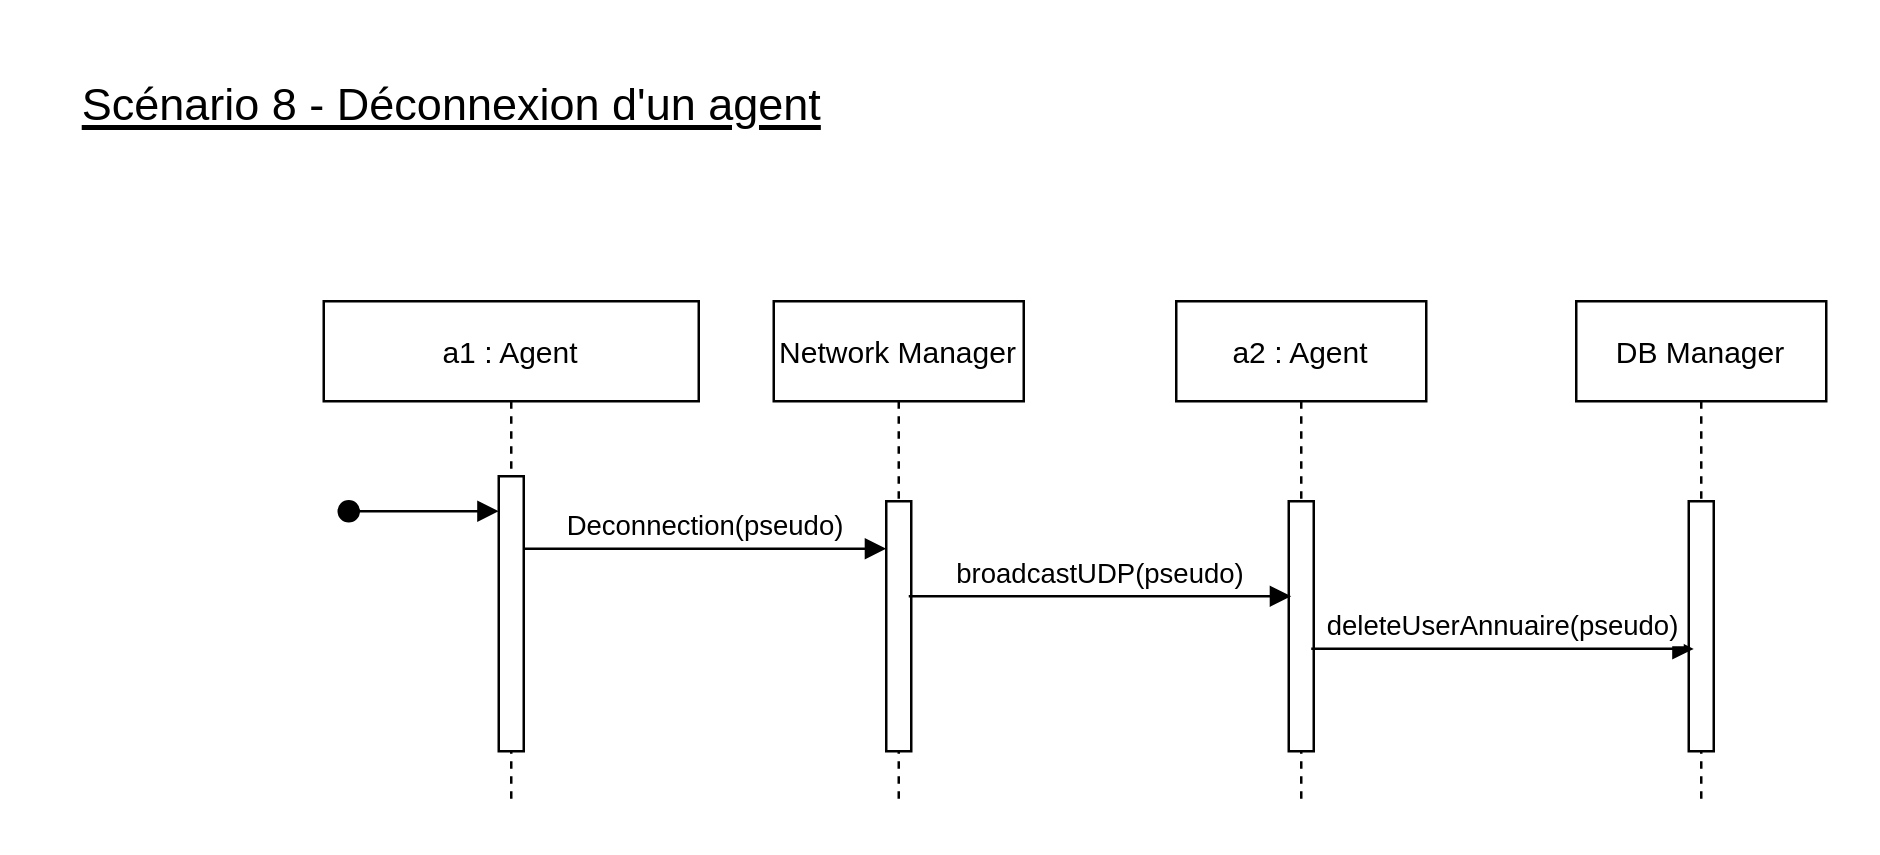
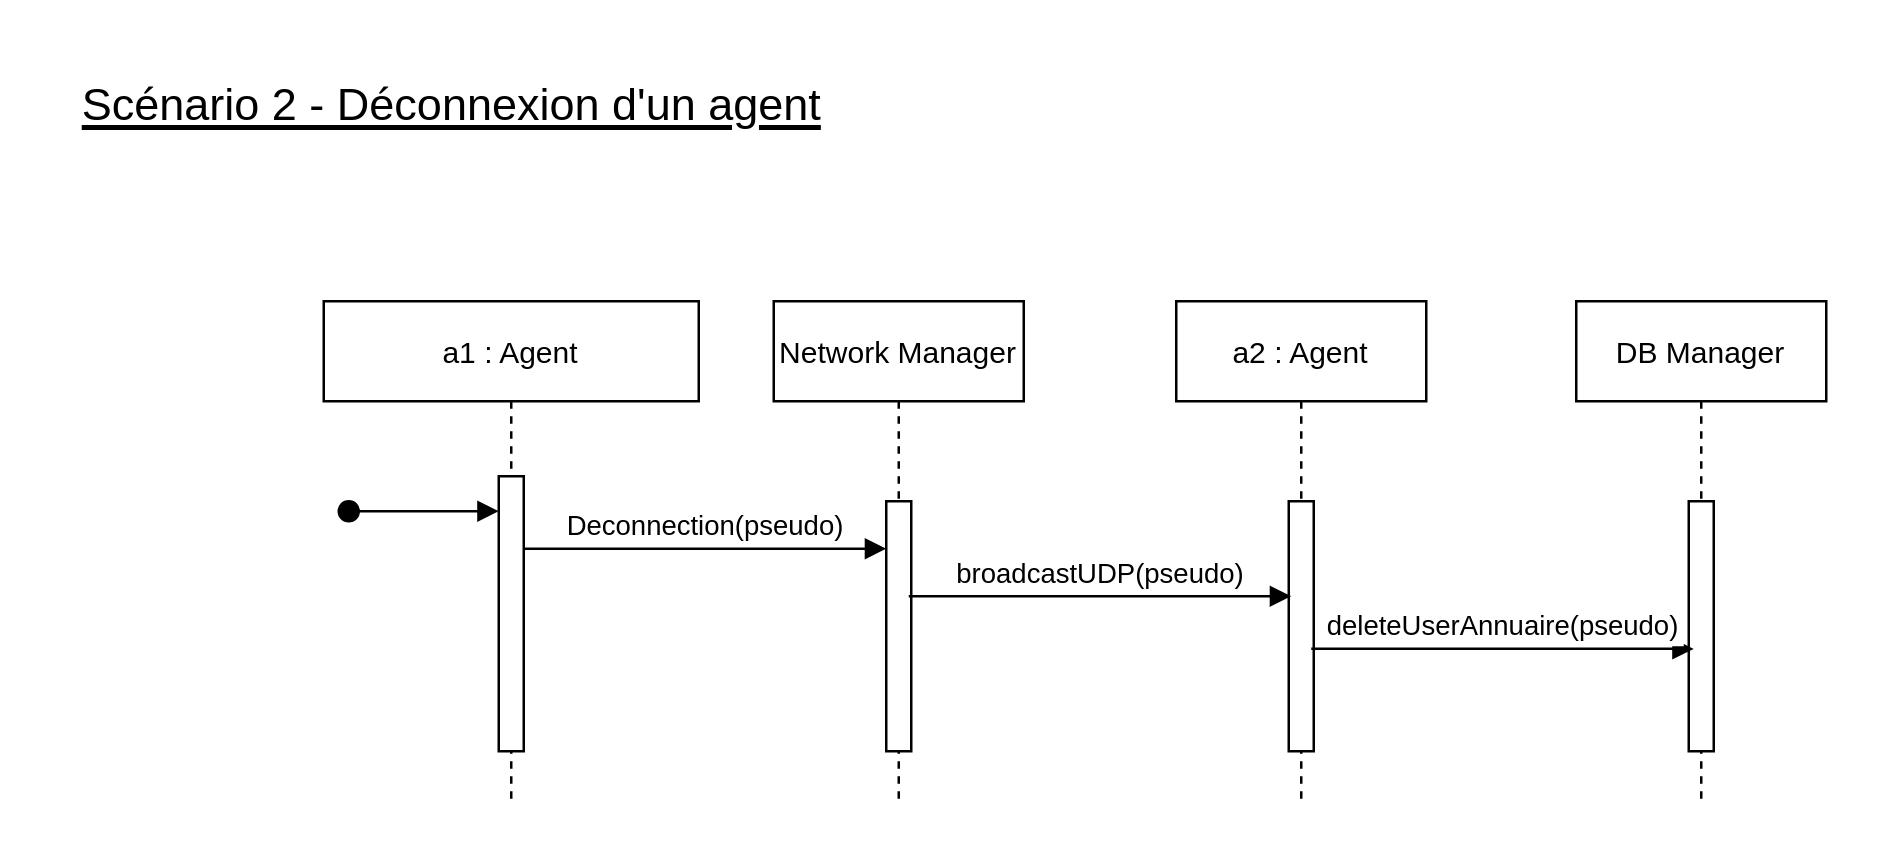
(453, 101) -> (453, 101)
